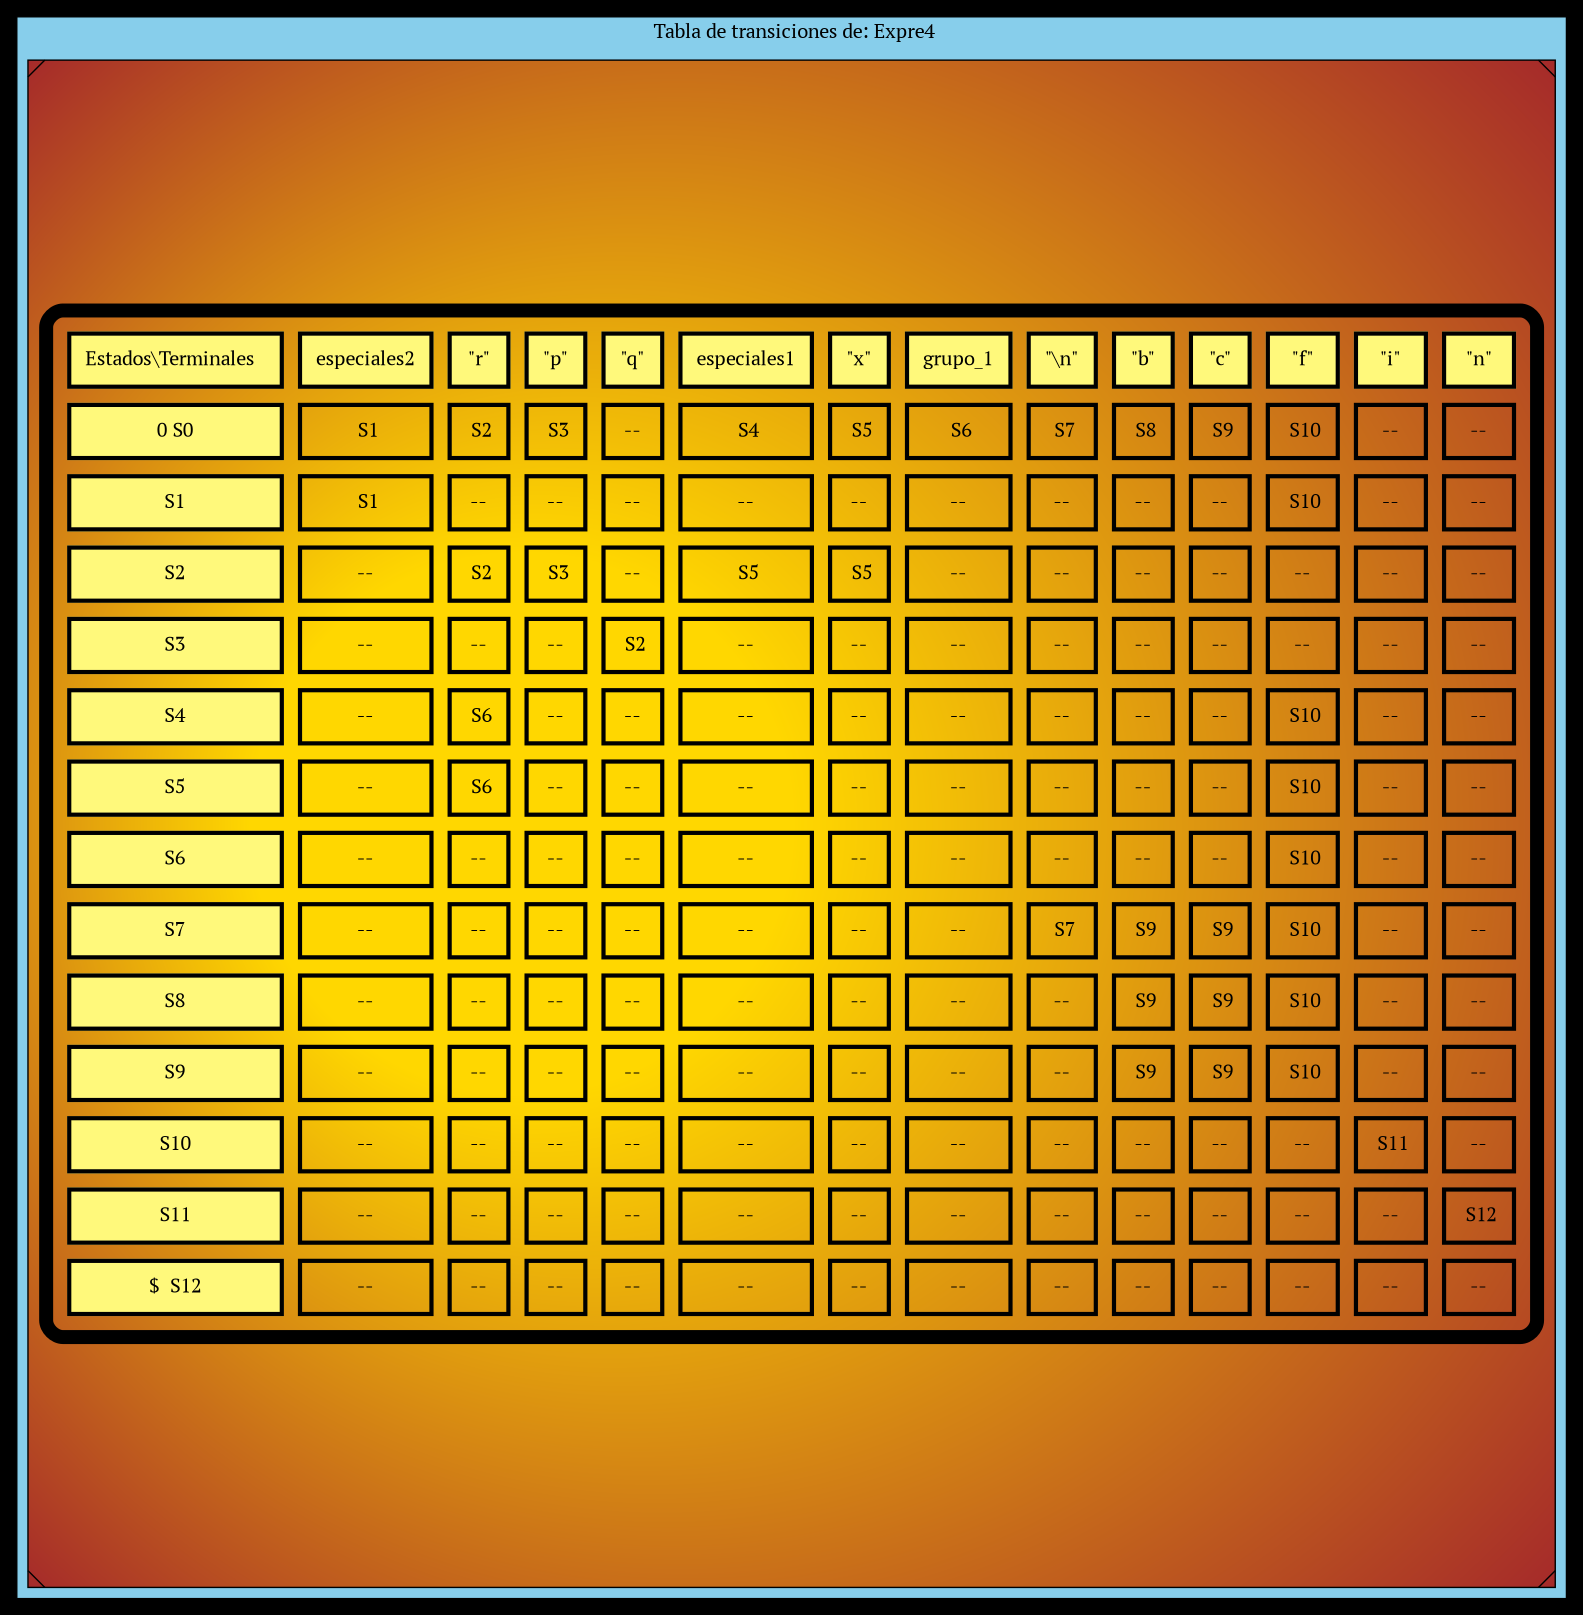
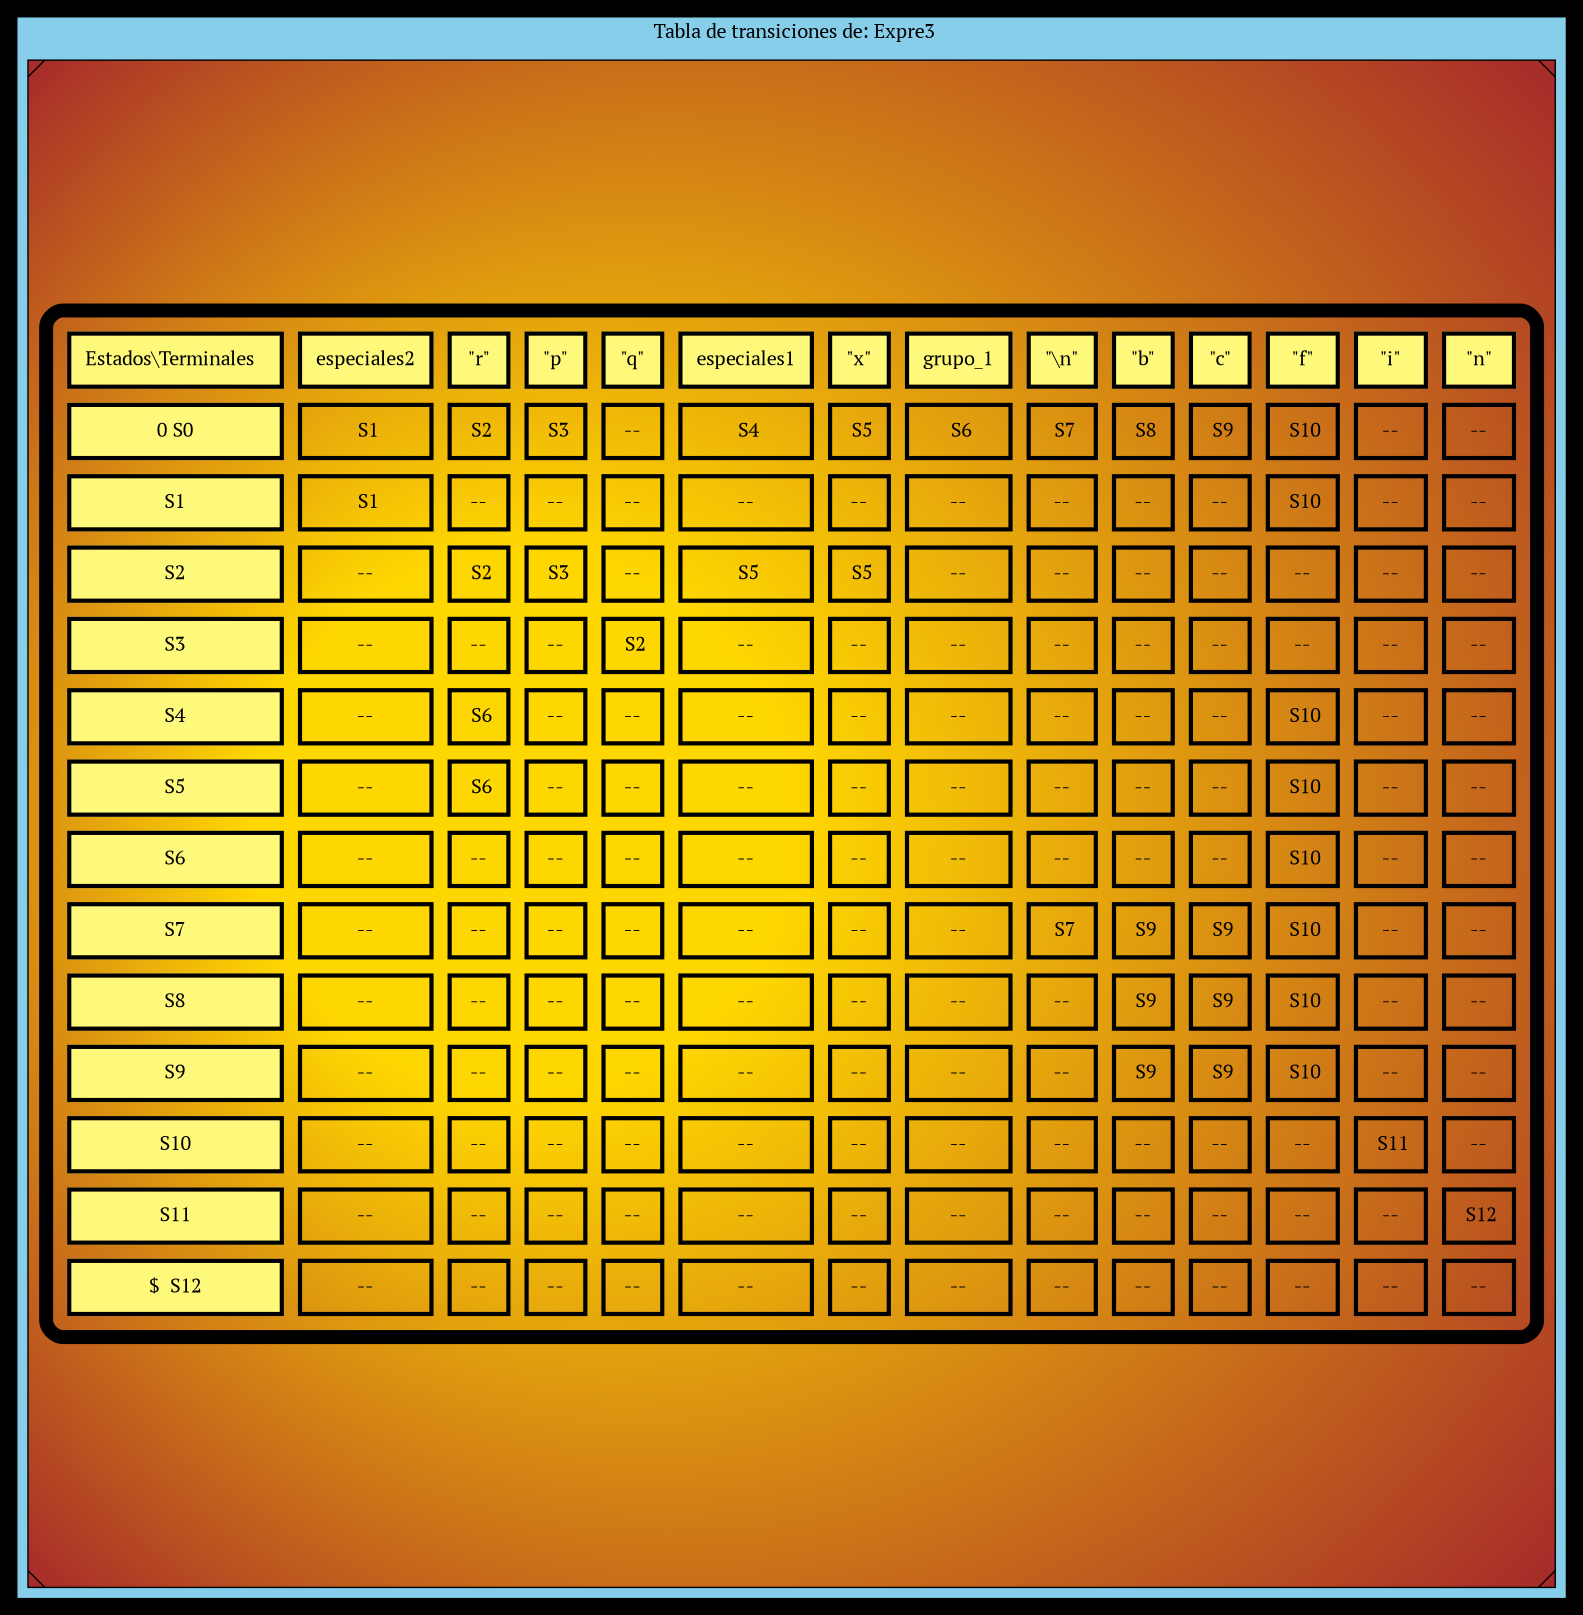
(792, 33) -> (792, 33)
